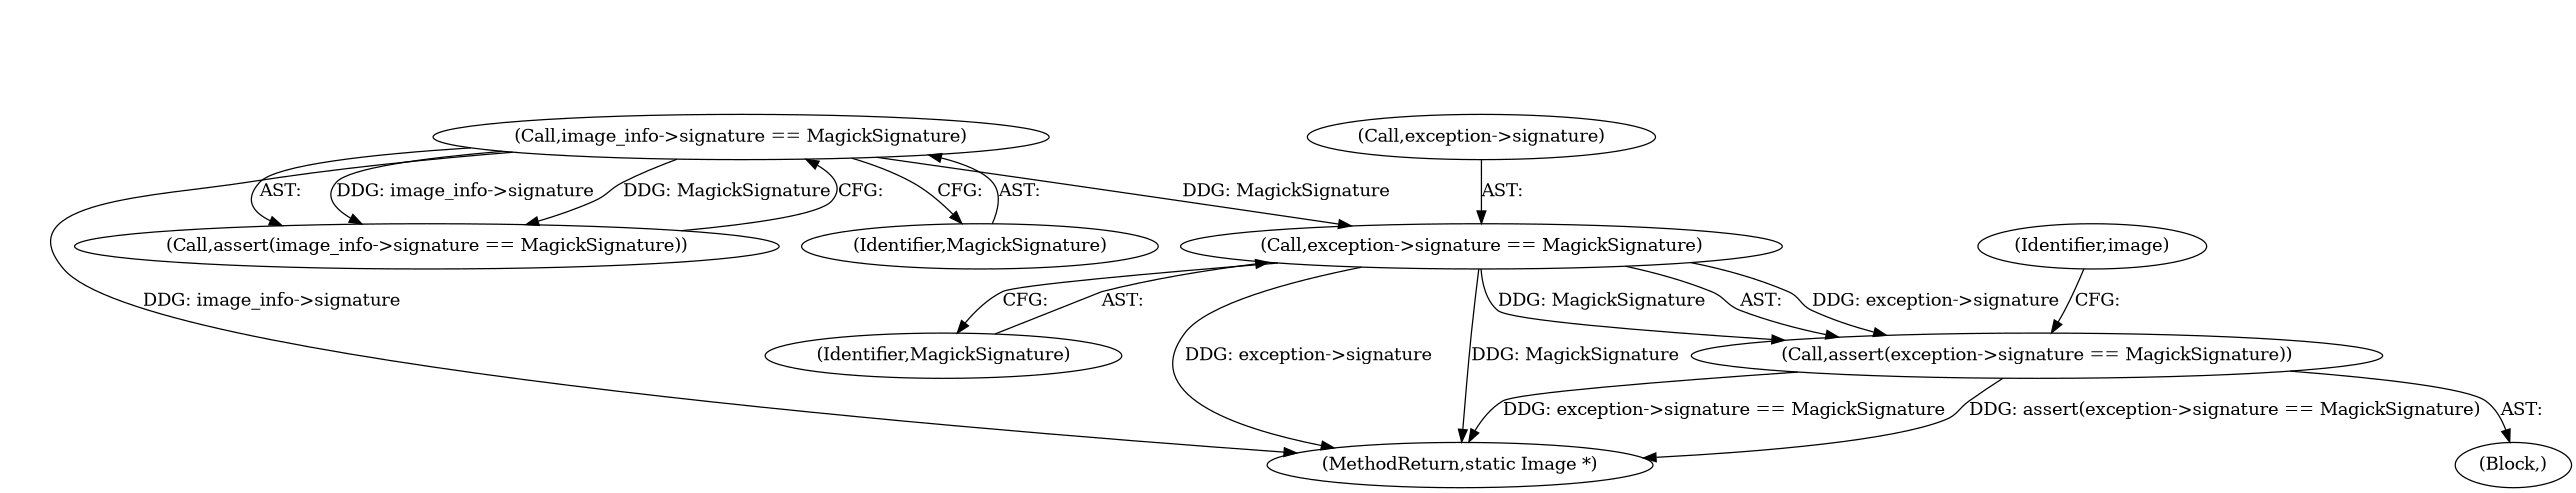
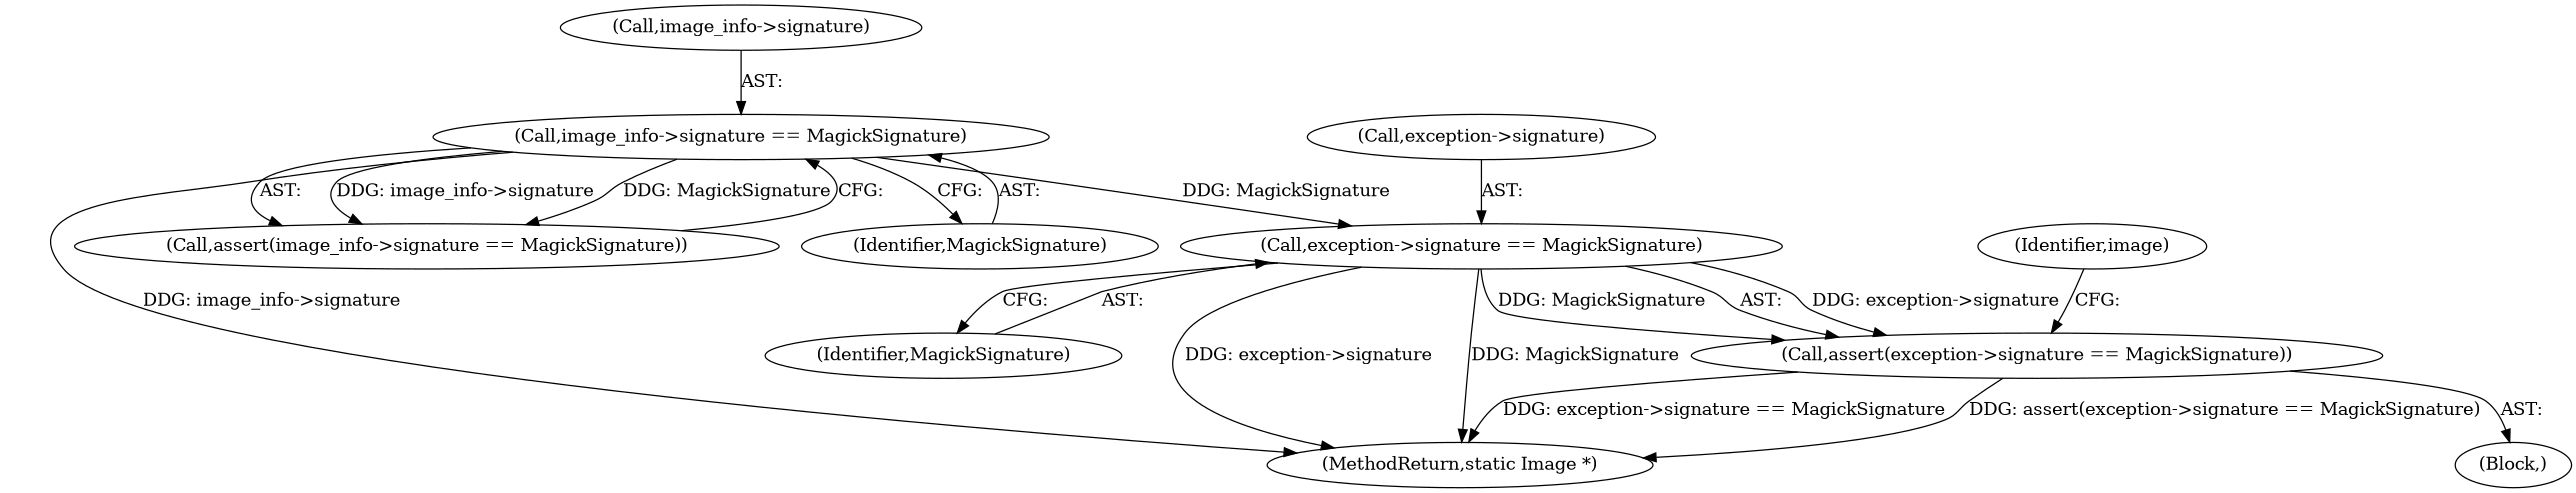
none -> (741, 28)
